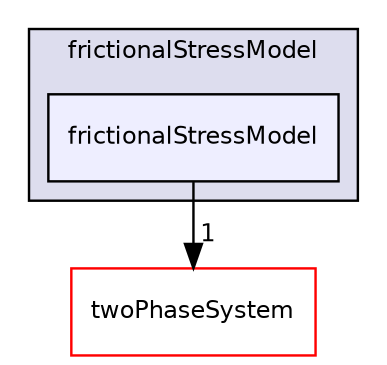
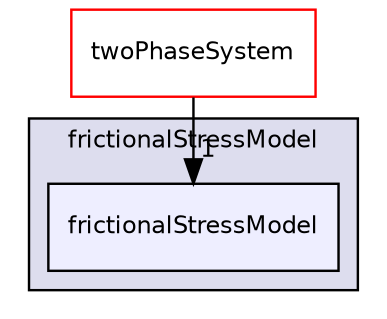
(193, 216) -> (193, 133)
